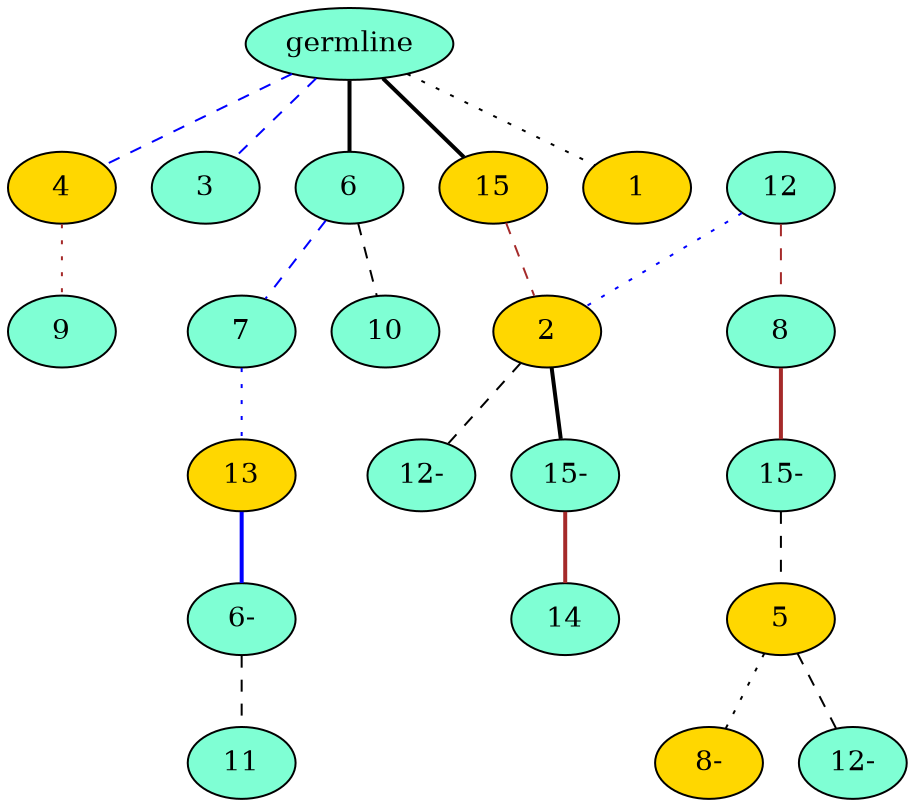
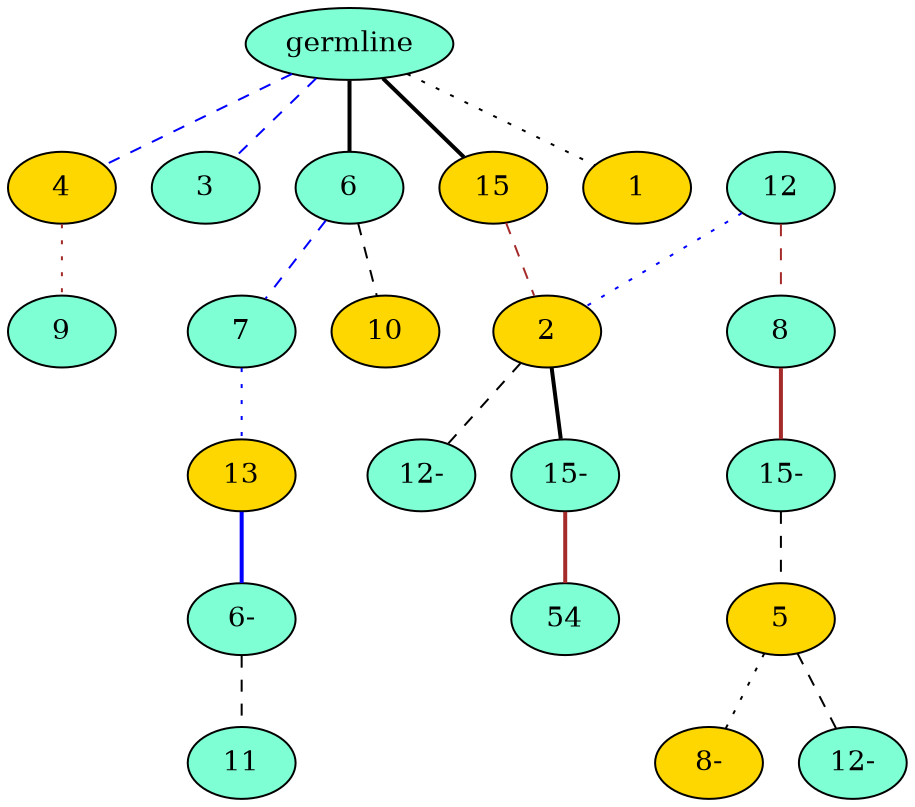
(385, 332) -> (385, 332)
(565, 619) -> (565, 619)
